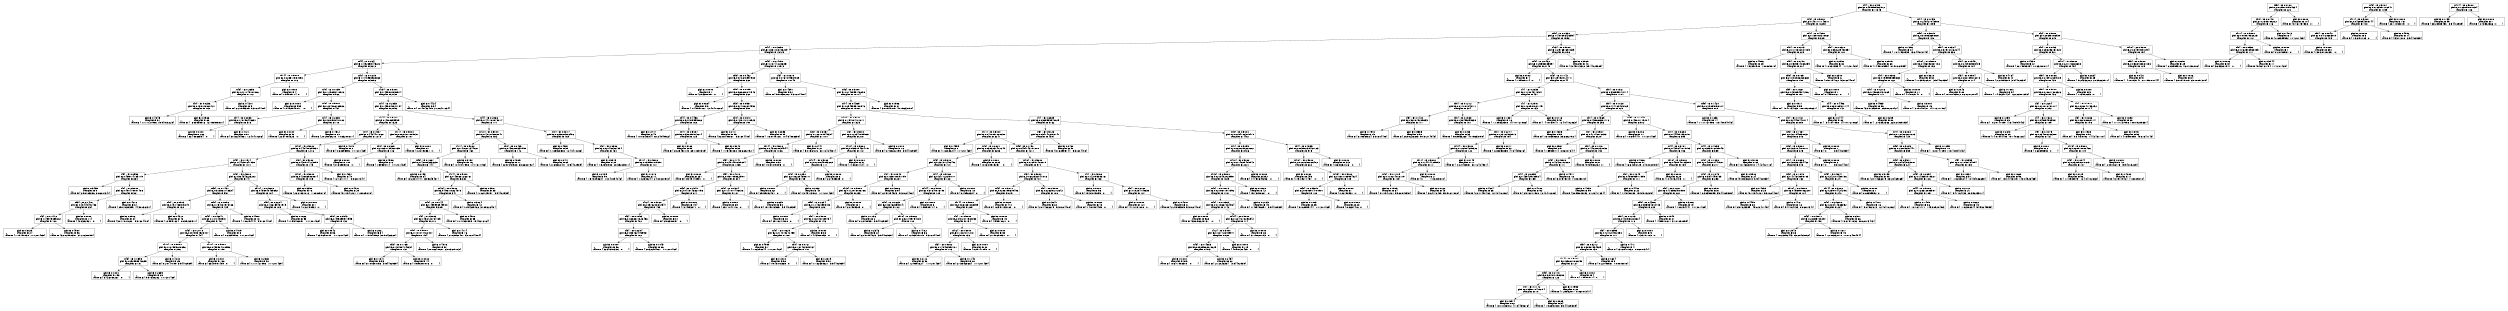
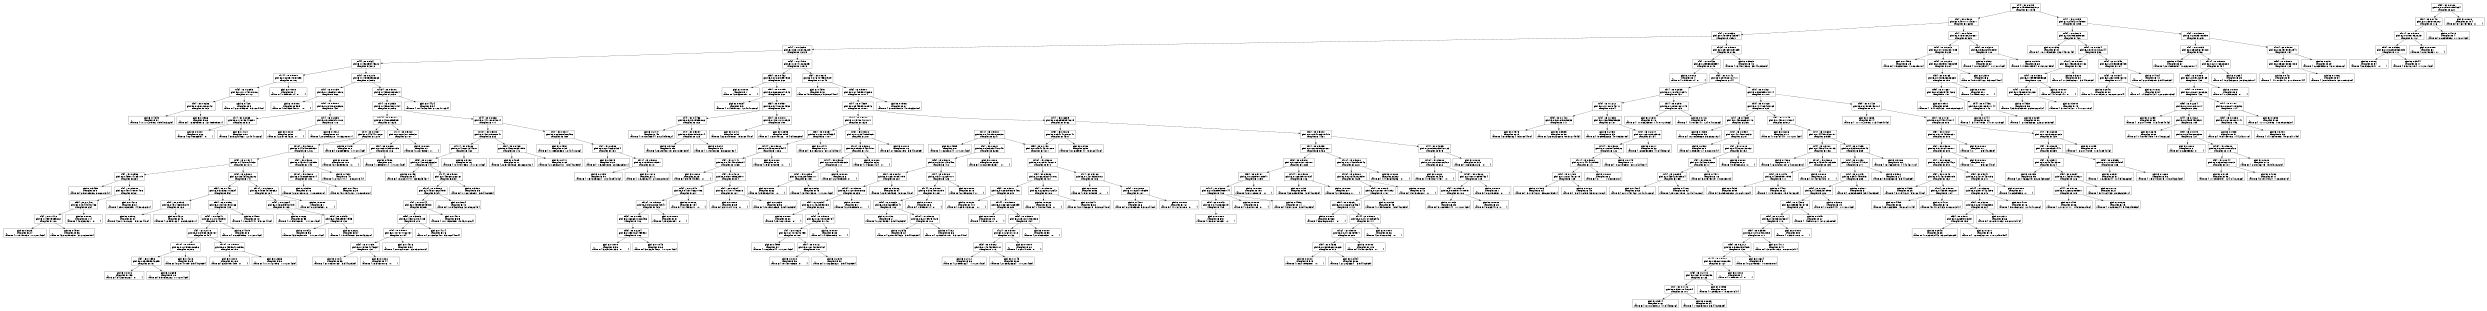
none -> (1299, 163)
(907, 219) -> (925, 219)
